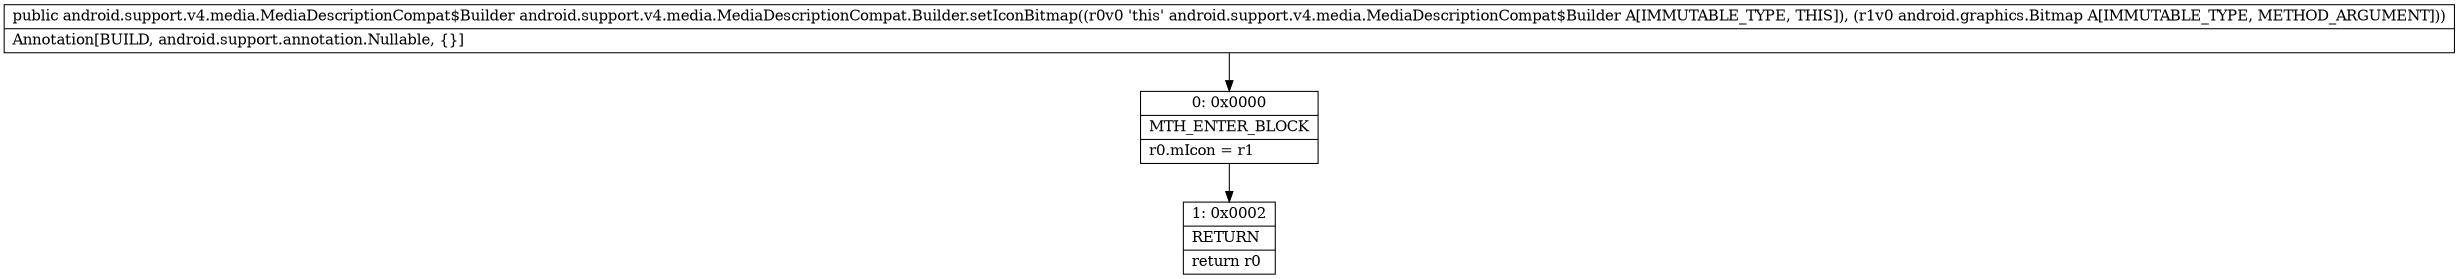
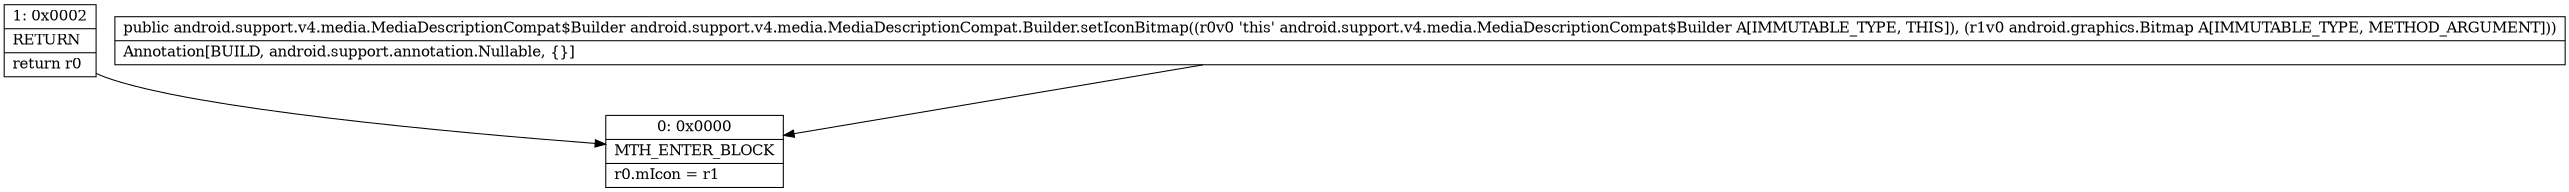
(1229, 178) -> (344, 120)
